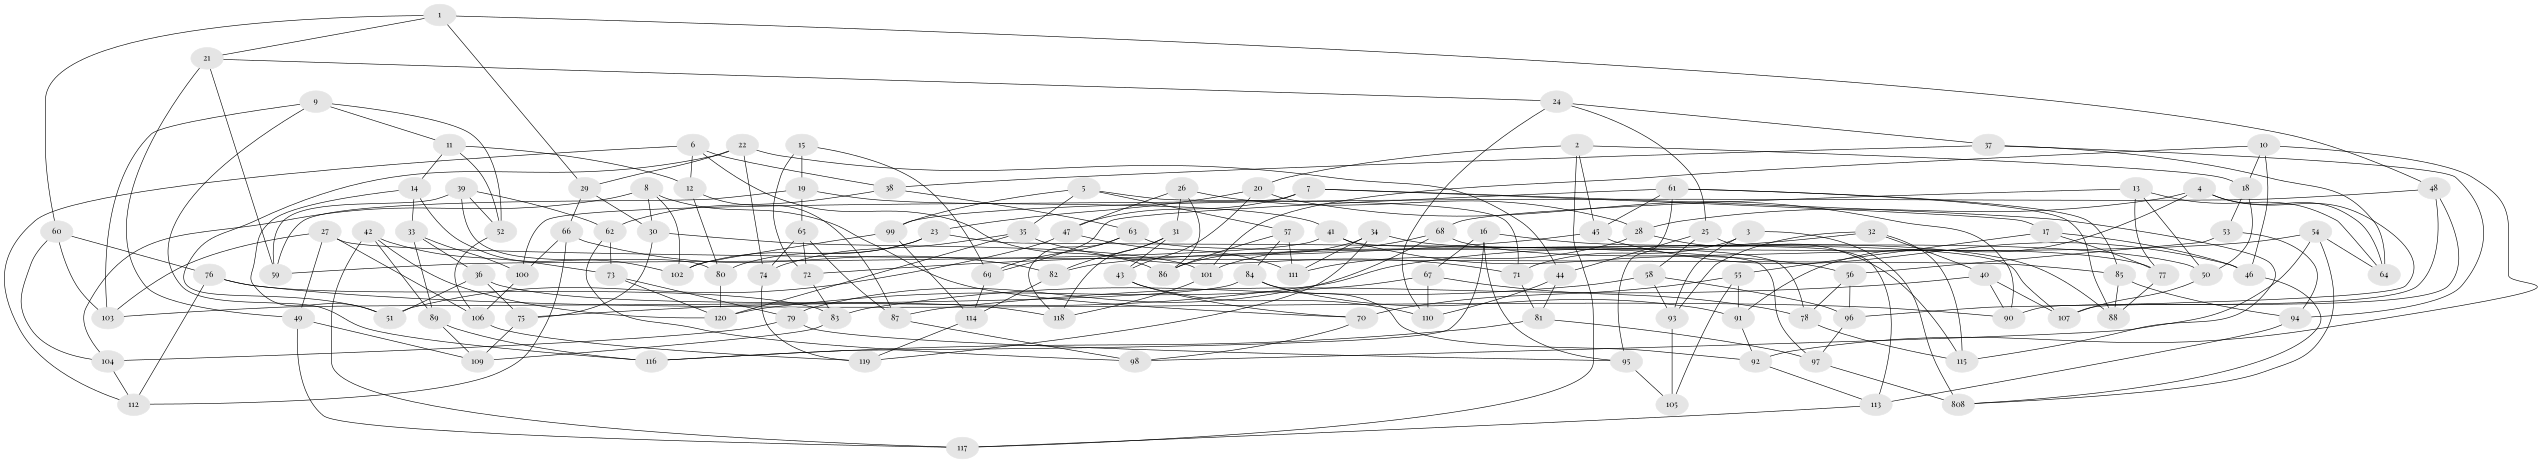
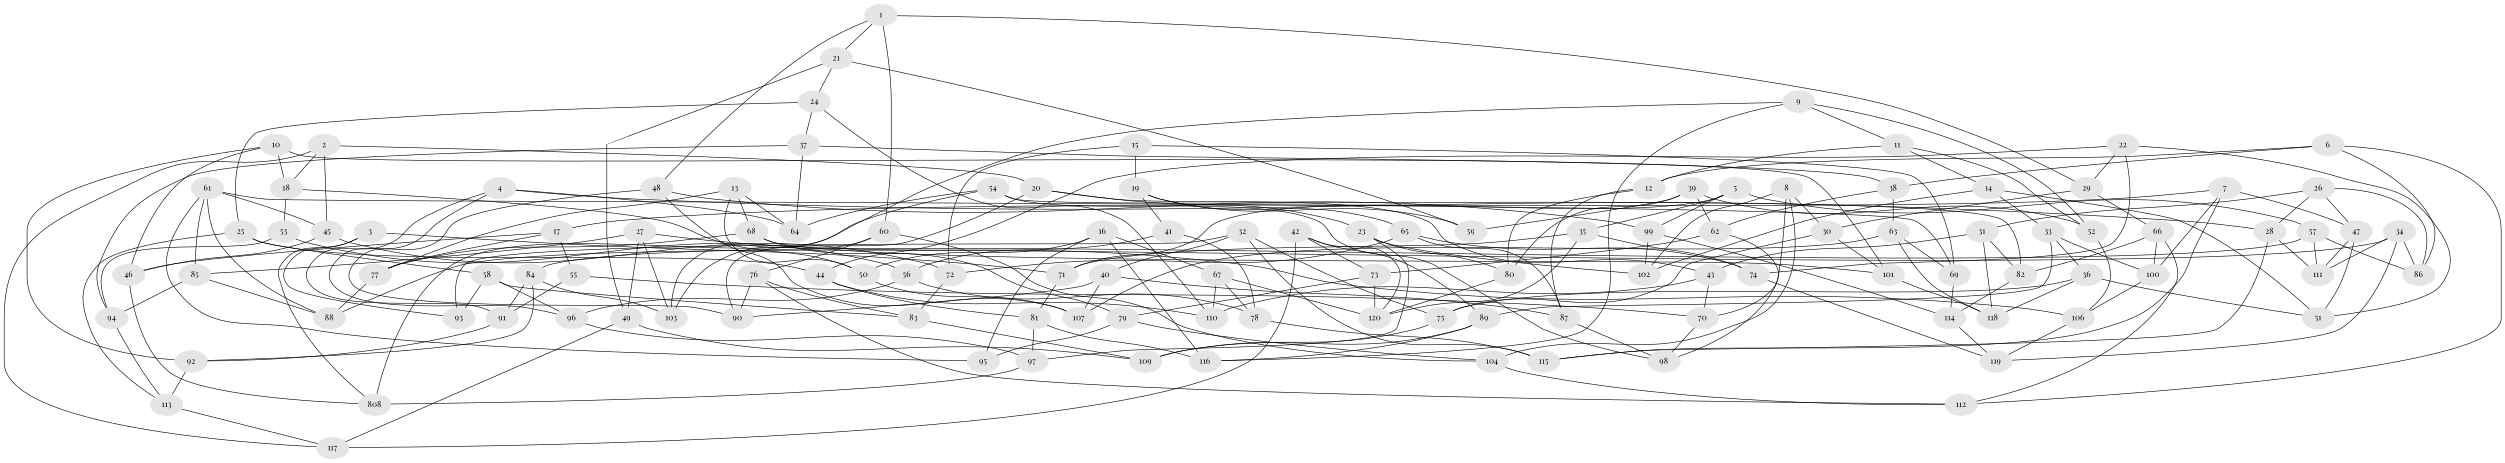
(806, 261) -> none
(1672, 405) -> none
